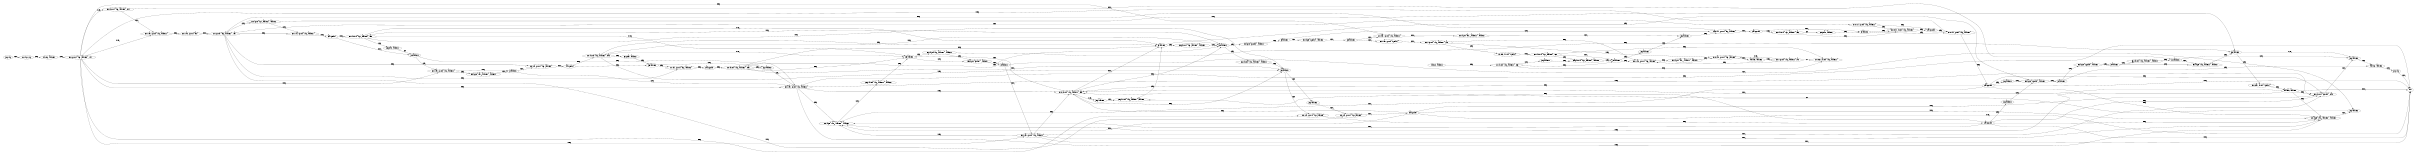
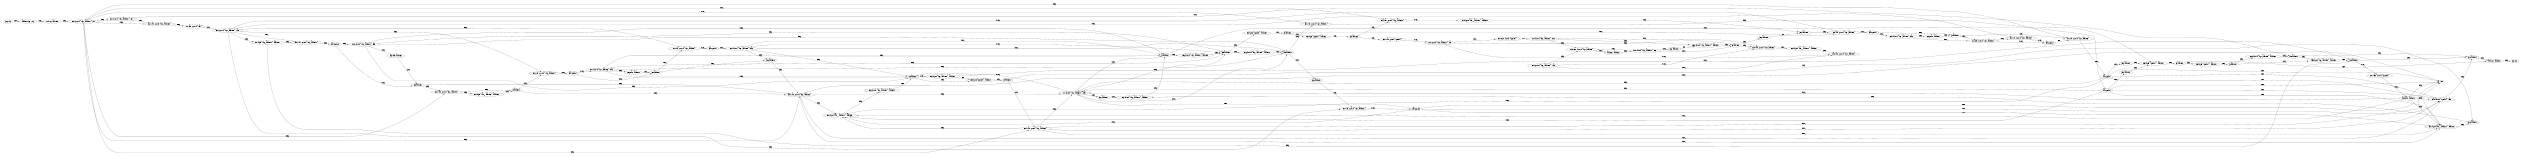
(1882, 28) -> (2002, 40)
none -> (1599, 51)
(26, 57) -> (28, 22)
(1756, 60) -> none
(2405, 79) -> none
